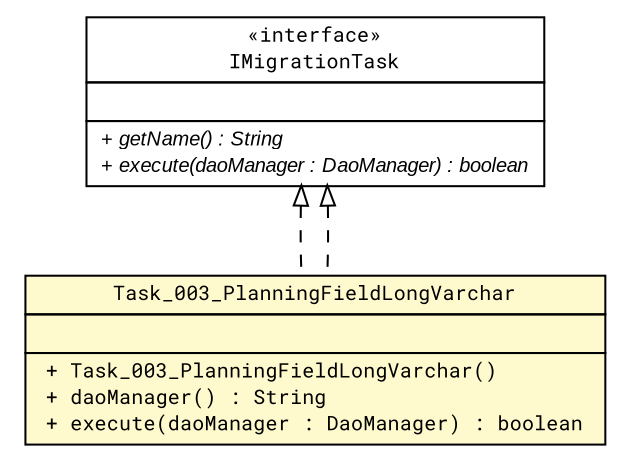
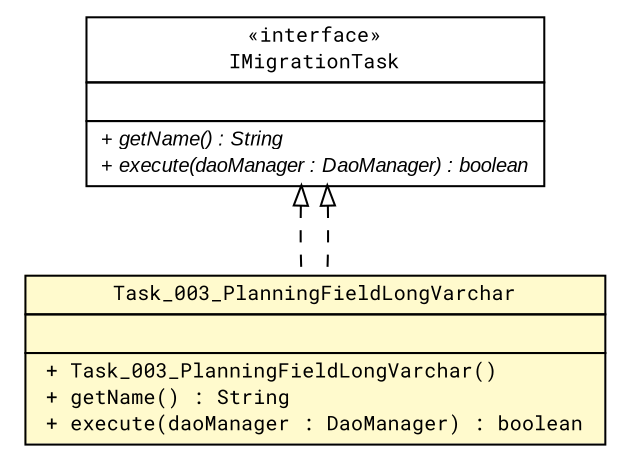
(187, 398) -> (169, 398)
